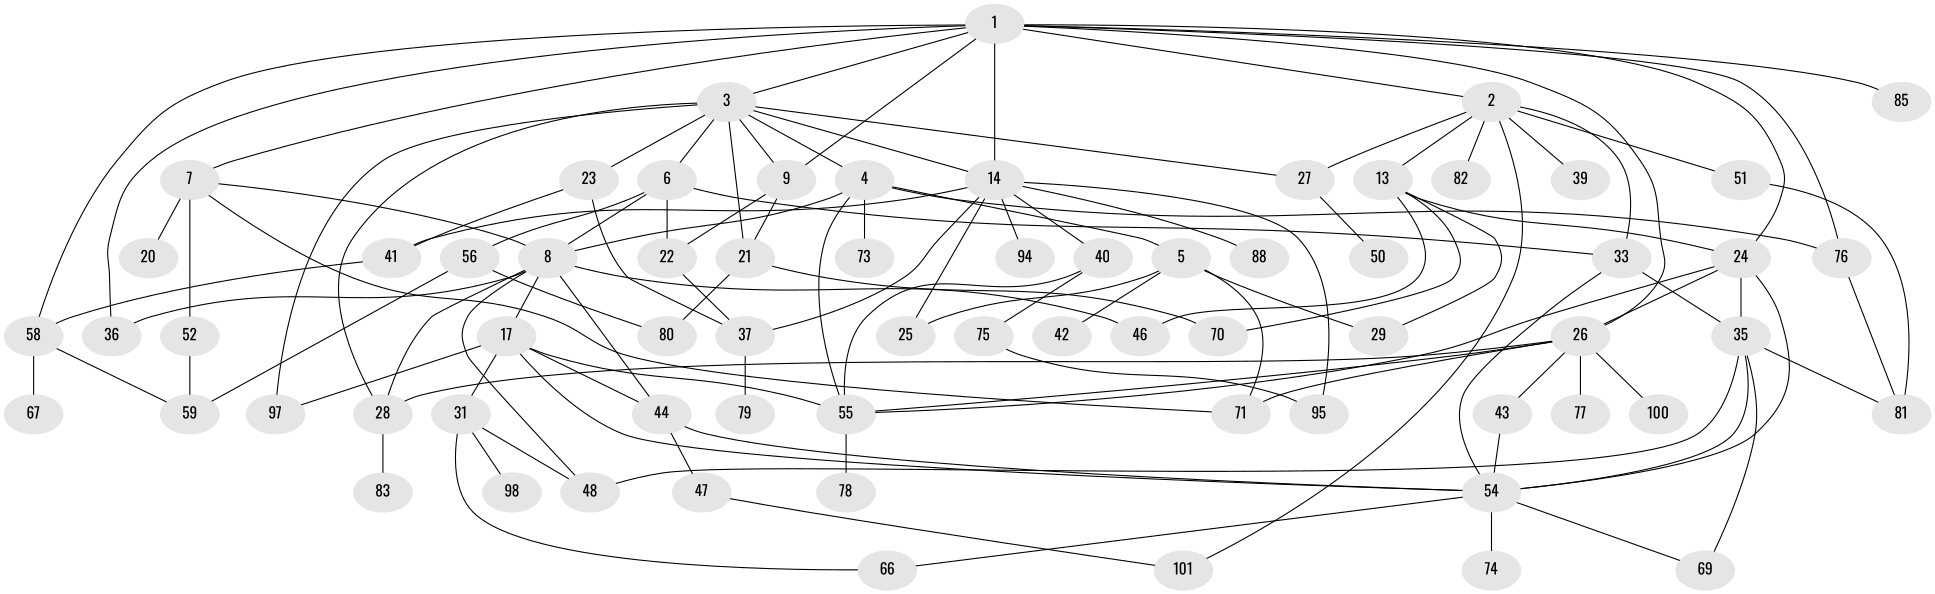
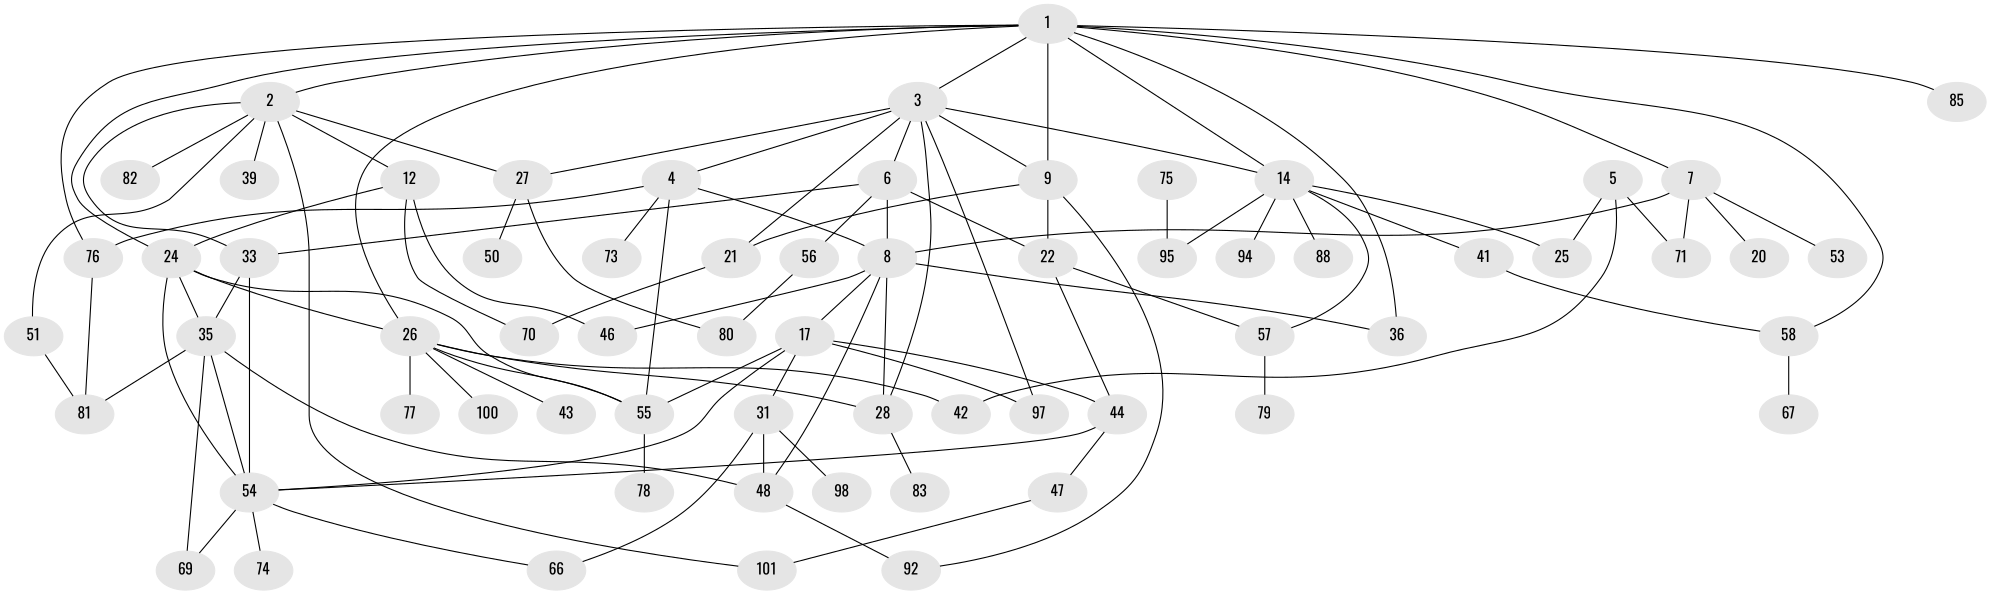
(589, 180) -> none
(1383, 180) -> (410, 180)
(1026, 214) -> none
(1103, 258) -> none
(700, 303) -> (592, 290)
(190, 336) -> (1838, 258)
(605, 336) -> (1083, 336)
(745, 336) -> (1265, 336)
(1379, 336) -> none
(1392, 370) -> (689, 368)
(190, 414) -> none
(1497, 453) -> none
none -> (911, 571)
